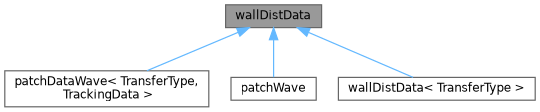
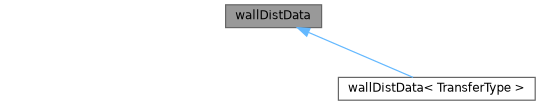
(107, 89) -> none
(274, 89) -> none
